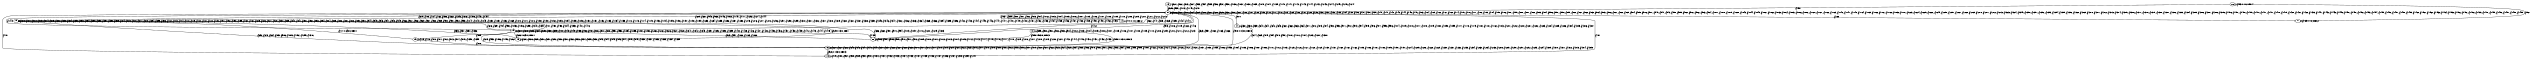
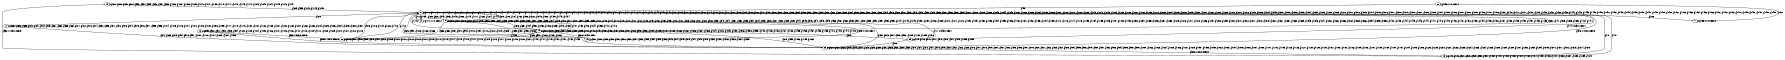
none -> (1351, 15)
(1087, 17) -> (418, 17)
none -> (653, 54)
